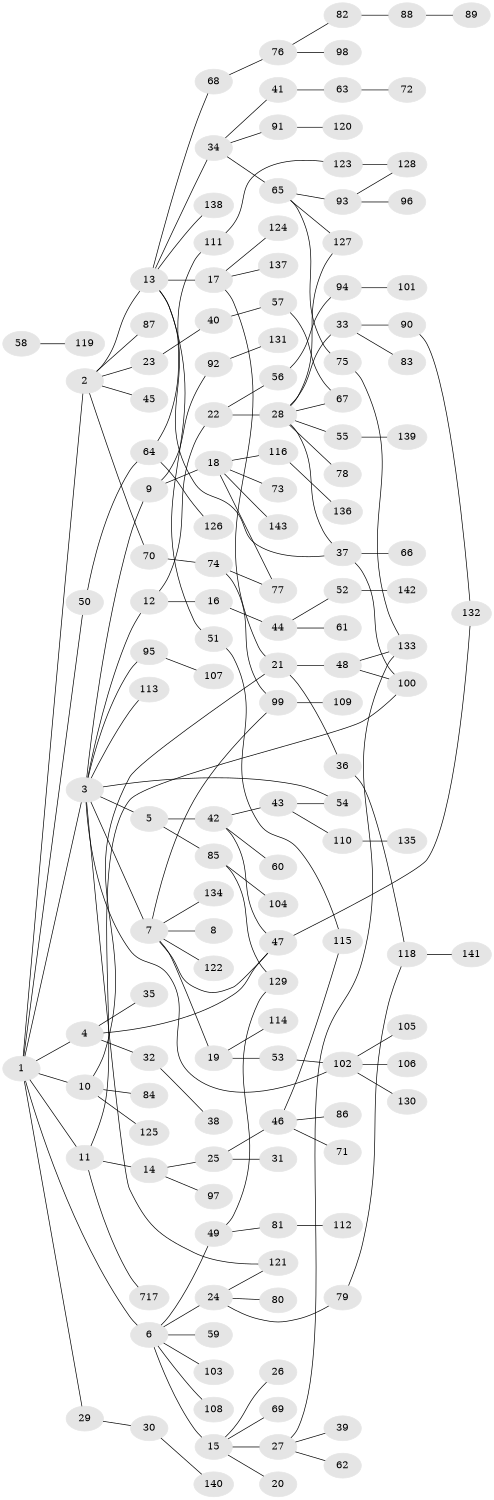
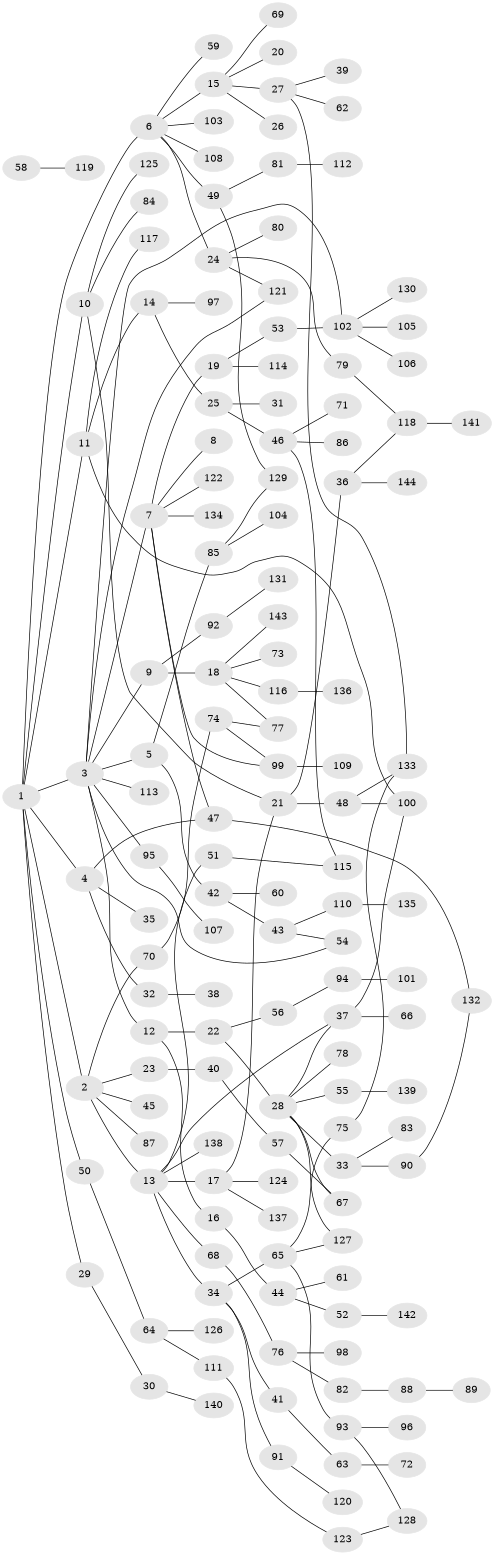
none -> (407, 483)
(247, 886) -> none
(149, 1298) -> (149, 239)
